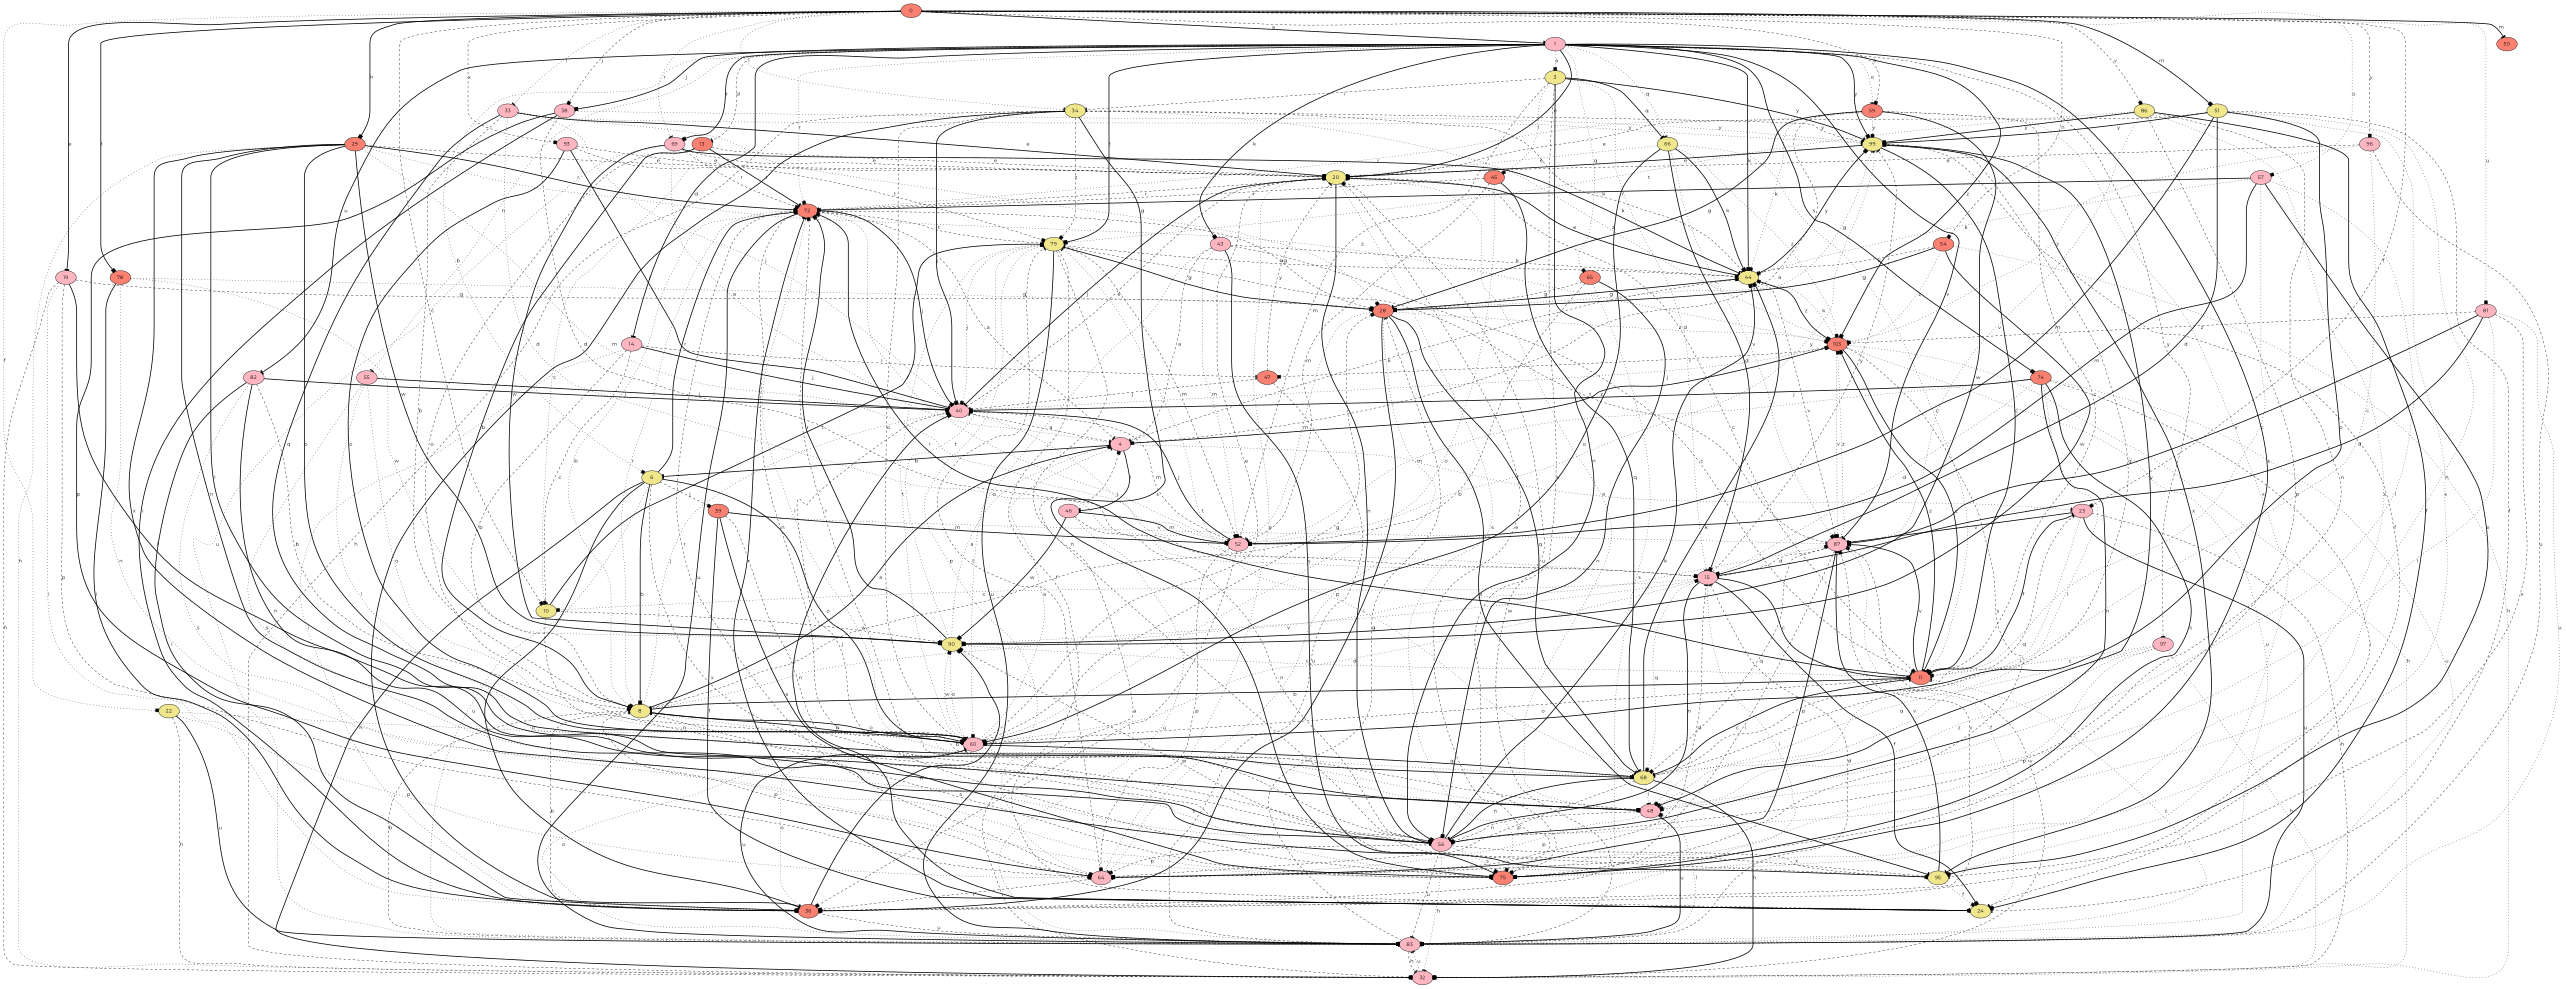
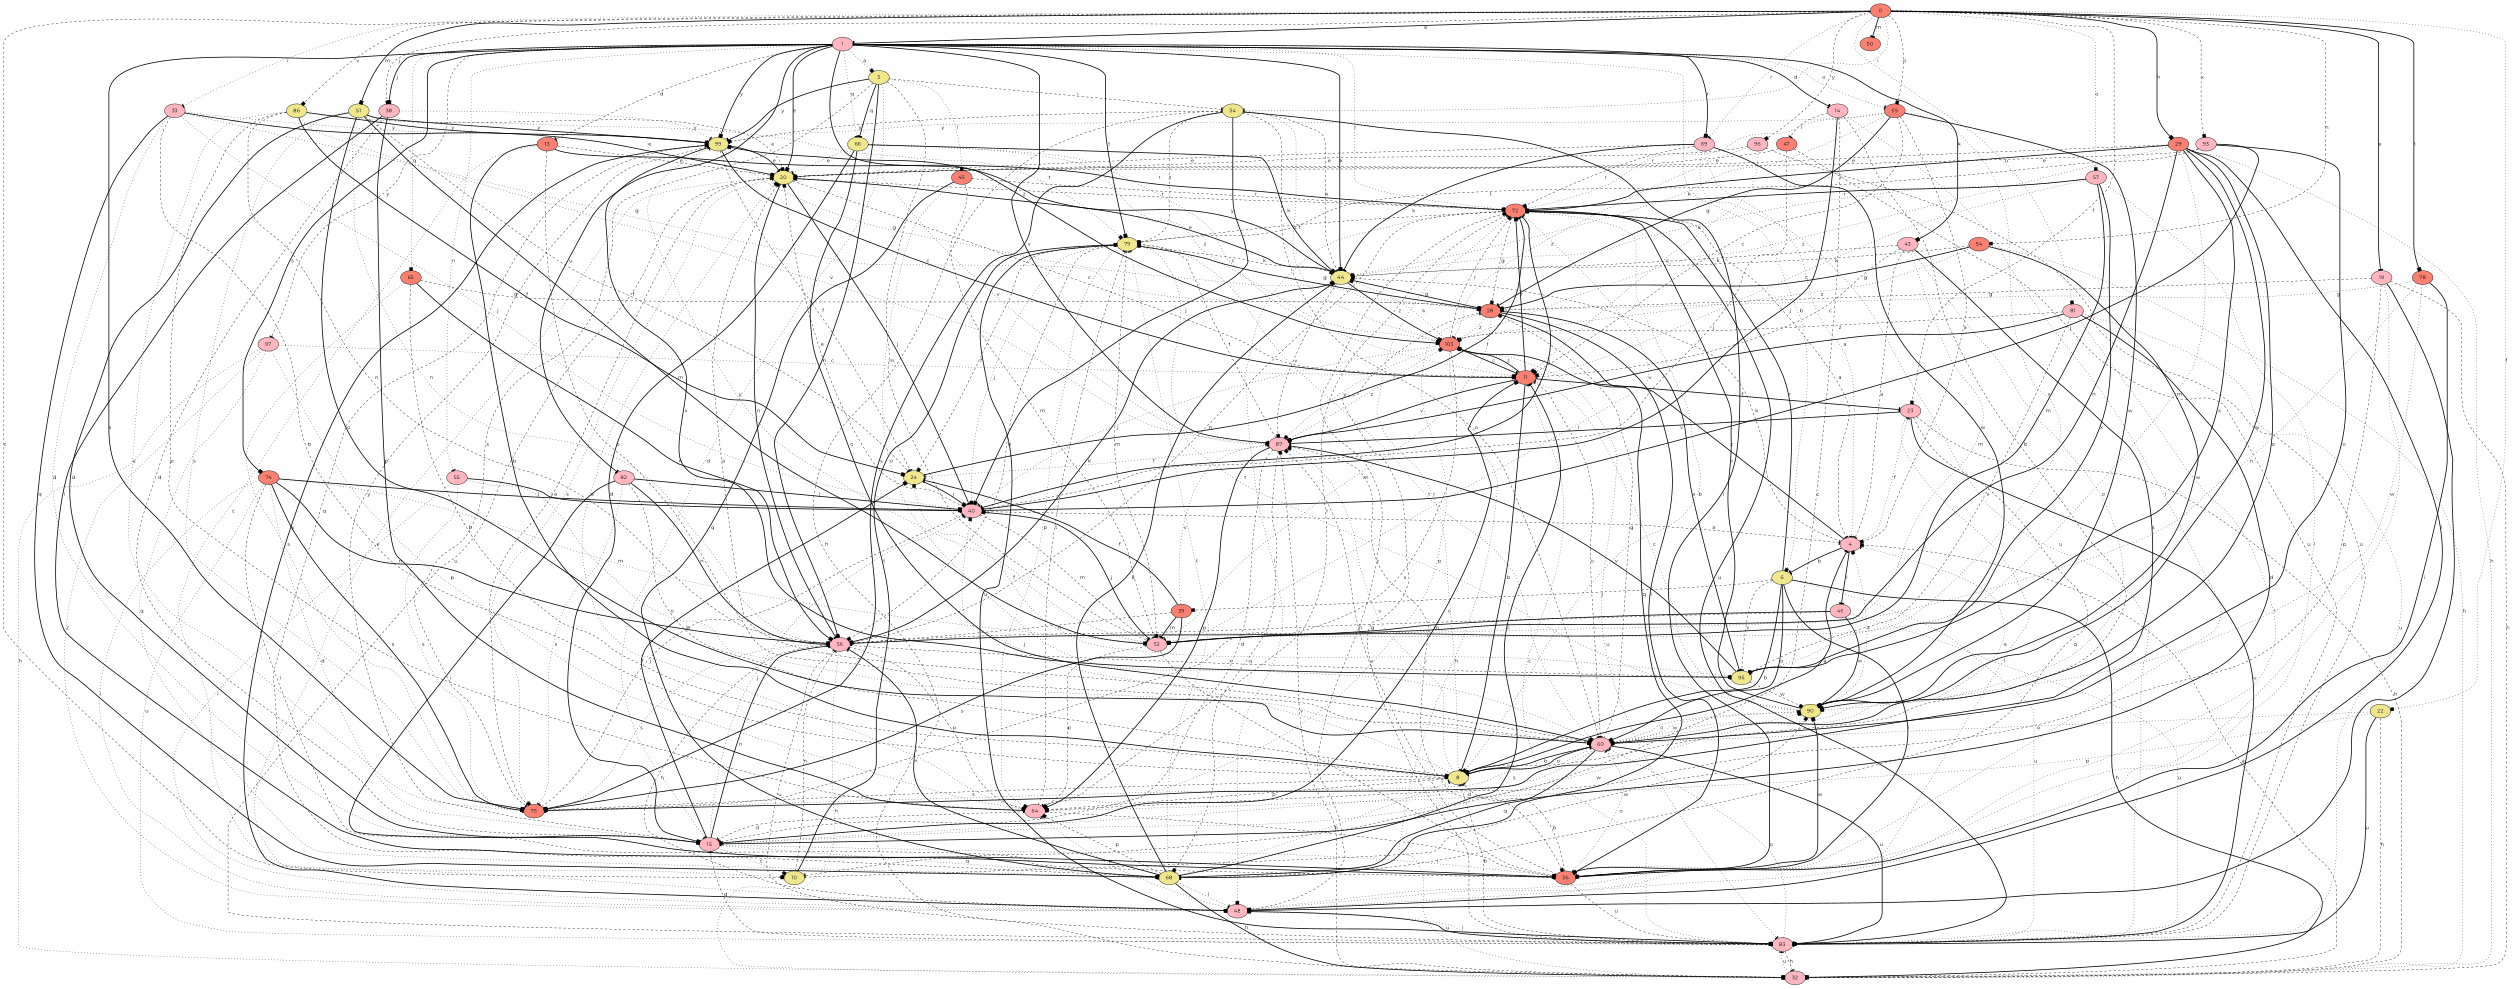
(1281, 278) -> (1718, 161)
(1569, 364) -> (1471, 275)
